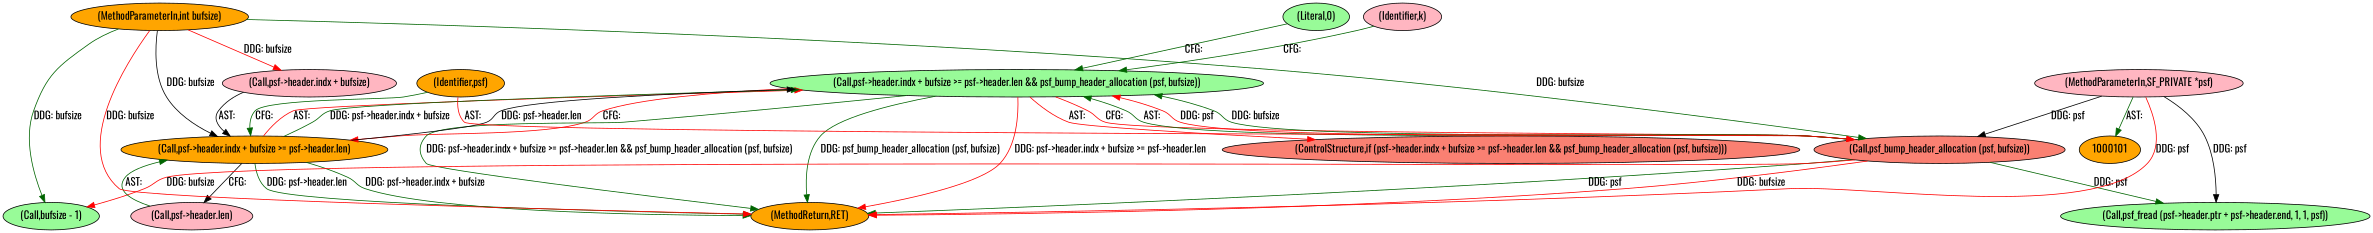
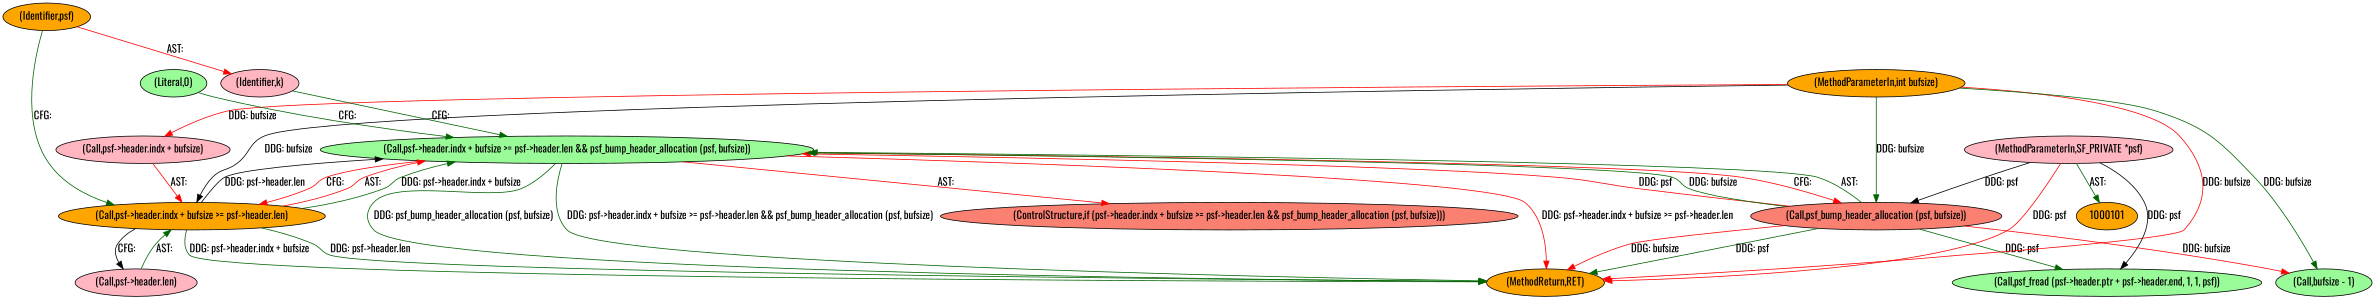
(221, 108) -> (165, 180)
(1107, 133) -> (151, 49)
